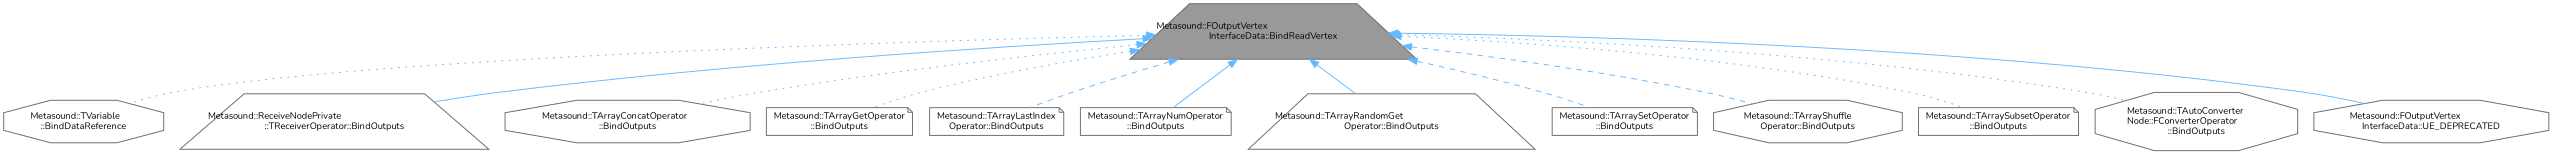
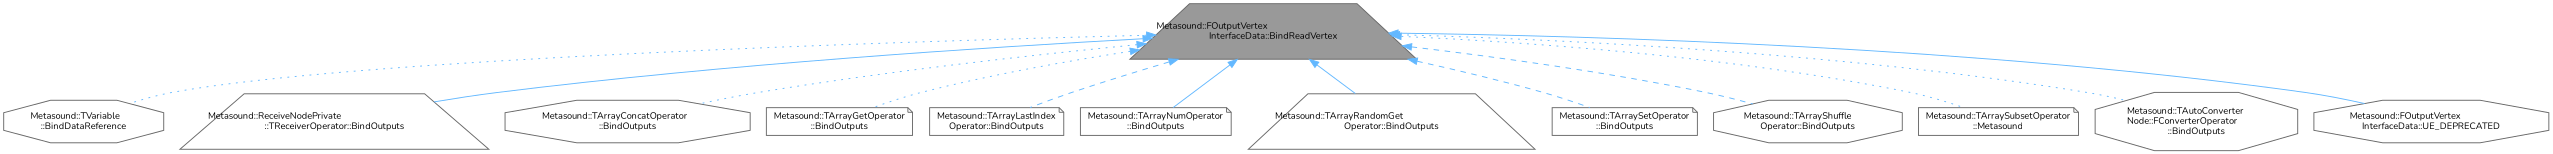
(1998, 122) -> (1998, 122)
